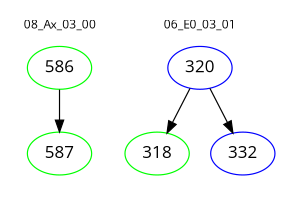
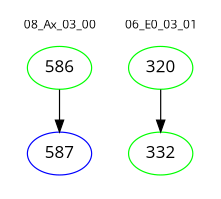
(200, 68) -> (161, 68)
(60, 154) -> (60, 154)
(157, 154) -> none
(243, 154) -> (161, 154)
